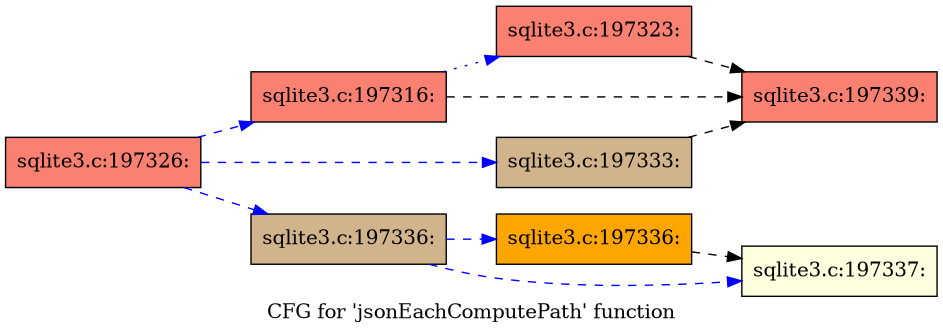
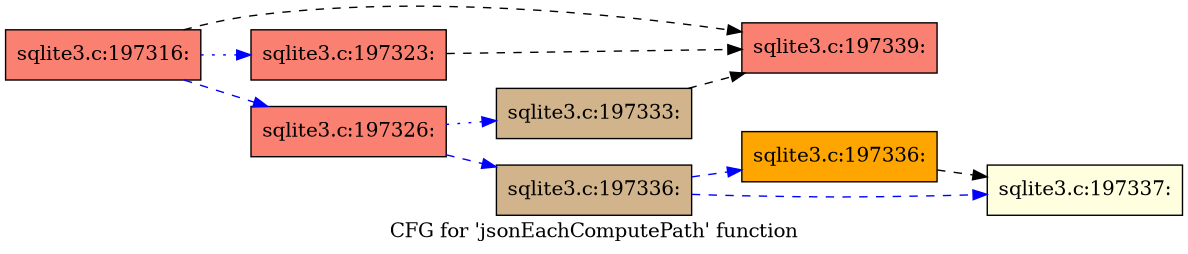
(219, 132) -> (219, 91)
(342, 162) -> (464, 123)
